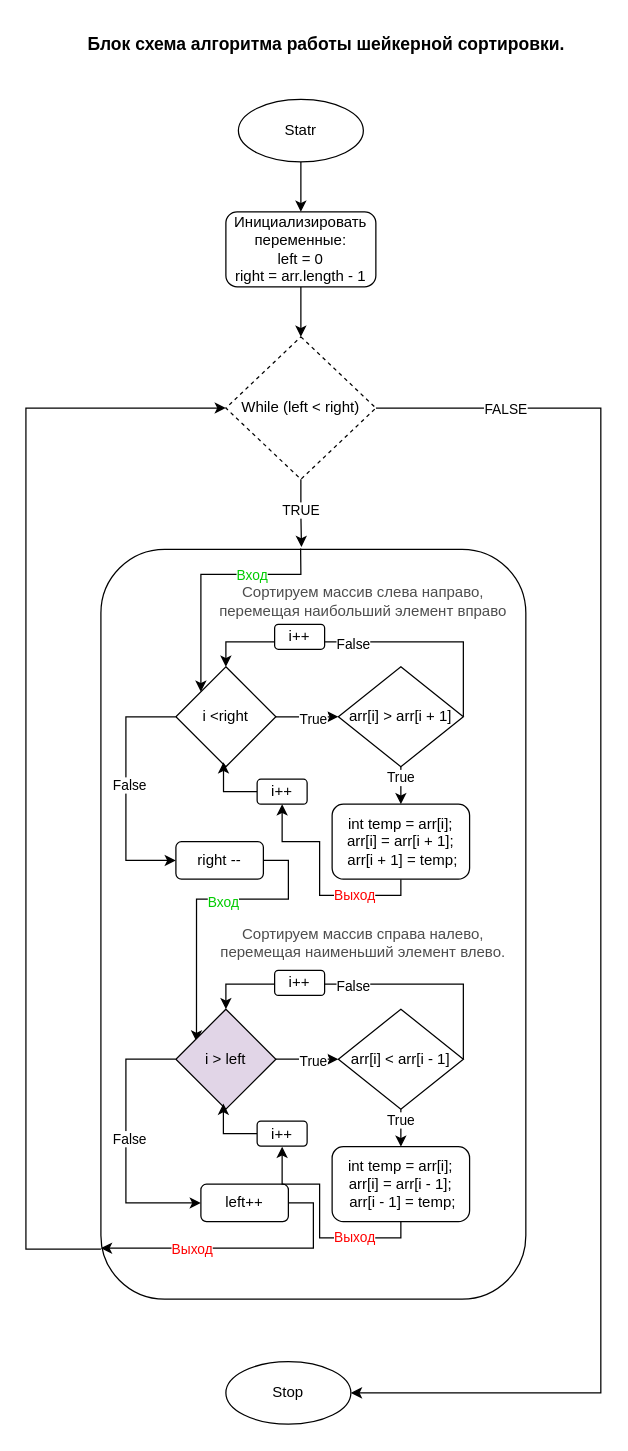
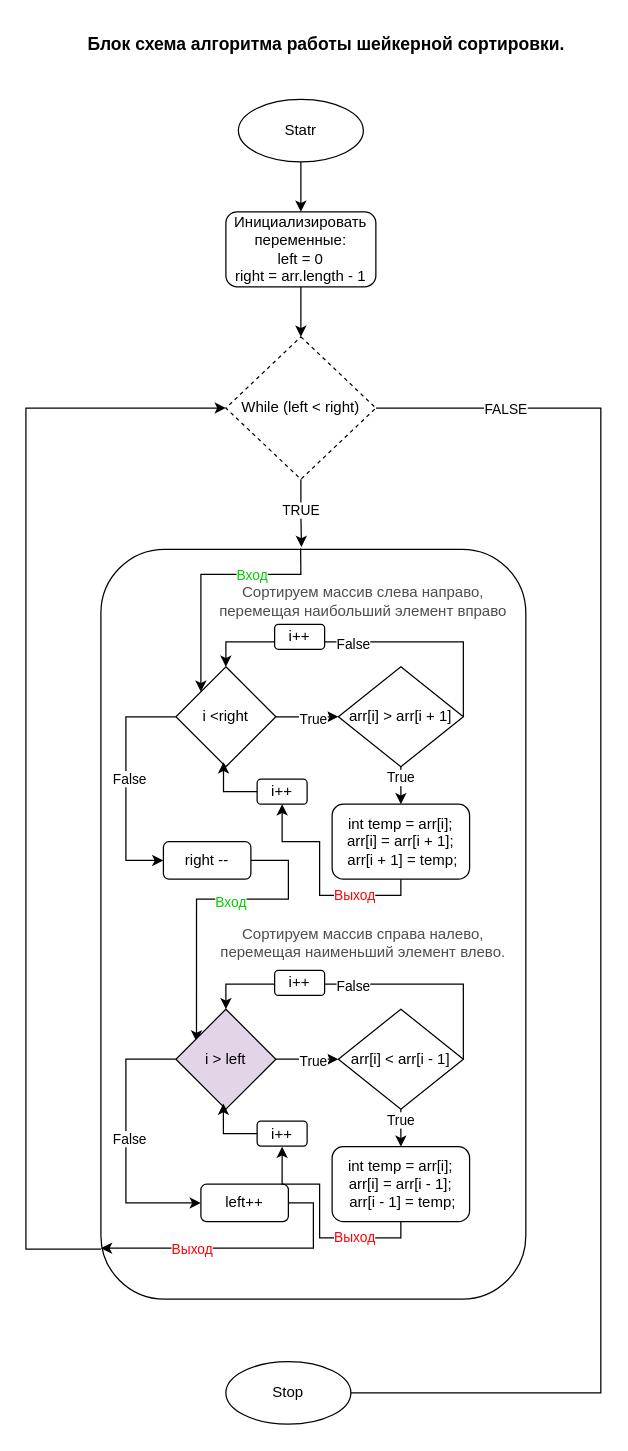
(219, 861) -> (207, 861)
(361, 1393) -> (357, 1393)
